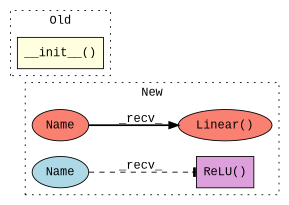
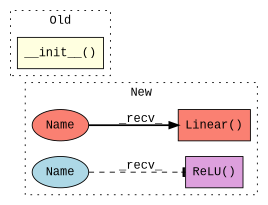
(225, 125) -> (214, 125)
